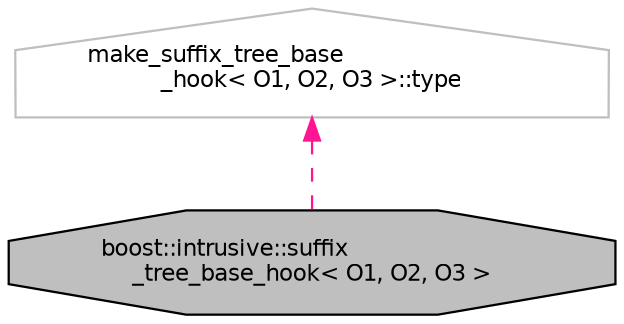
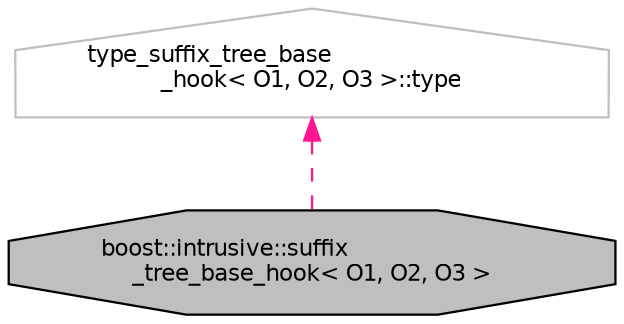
(312, 69) -> (312, 69)
